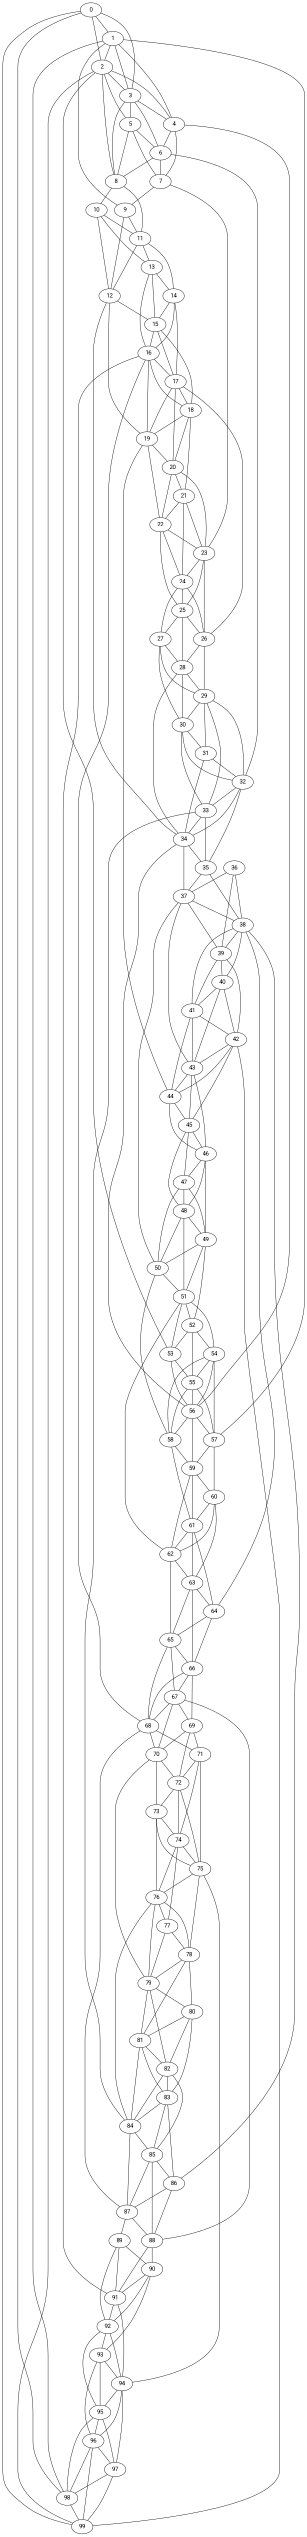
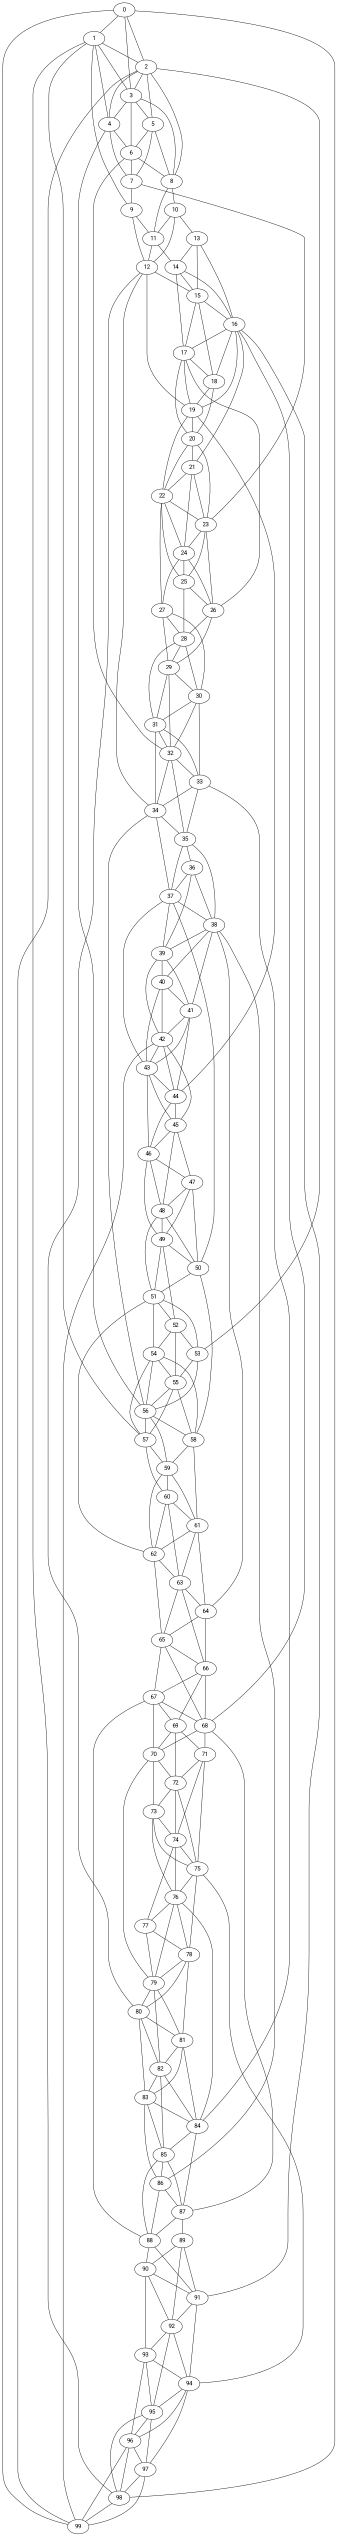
(146, 253) -> none
(189, 453) -> (232, 400)
(171, 625) -> (160, 553)
(221, 753) -> (186, 748)
(154, 754) -> (150, 675)
none -> (189, 854)
none -> (78, 1146)
